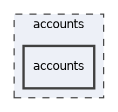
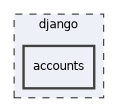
(59, 25) -> (59, 25)
